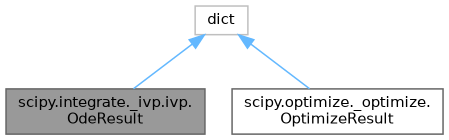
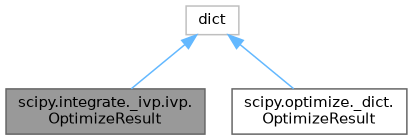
(105, 112) -> (105, 112)
(338, 112) -> (319, 112)
